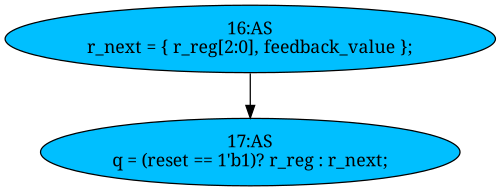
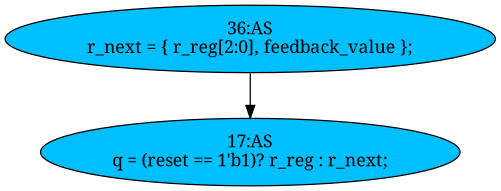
(250, 39) -> (250, 39)
